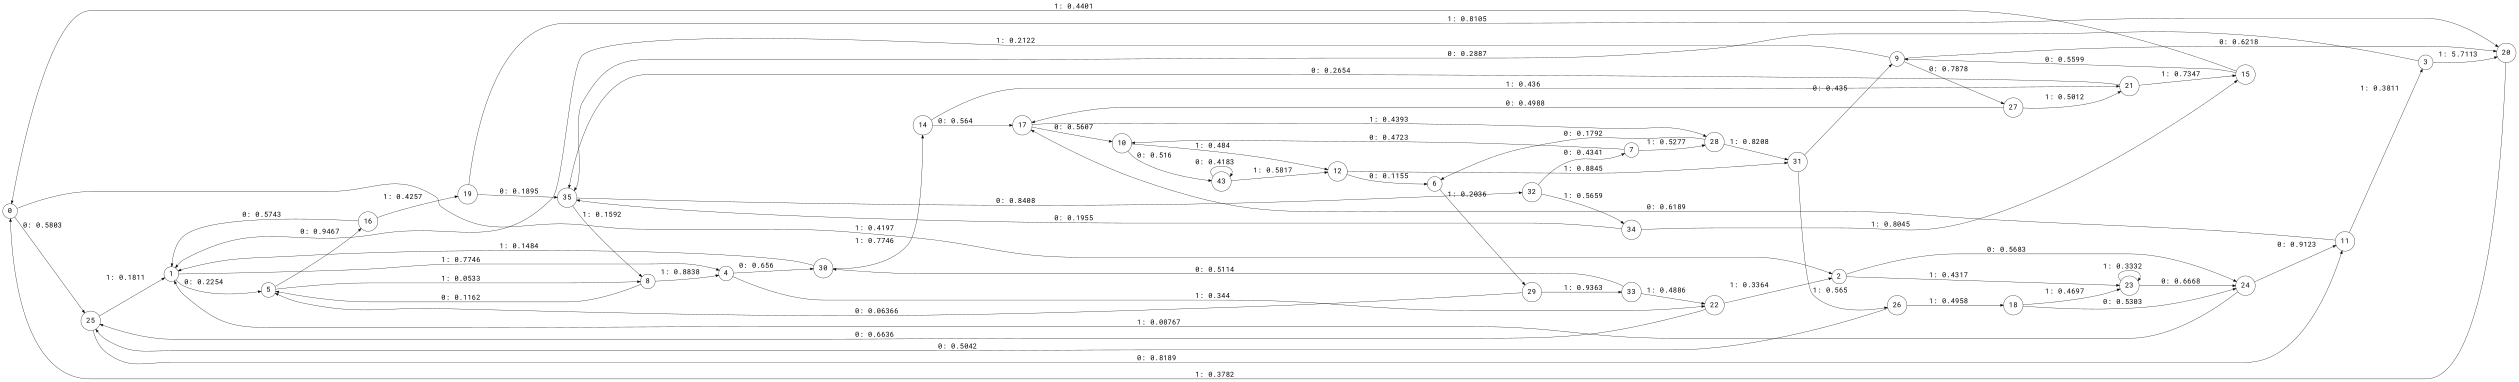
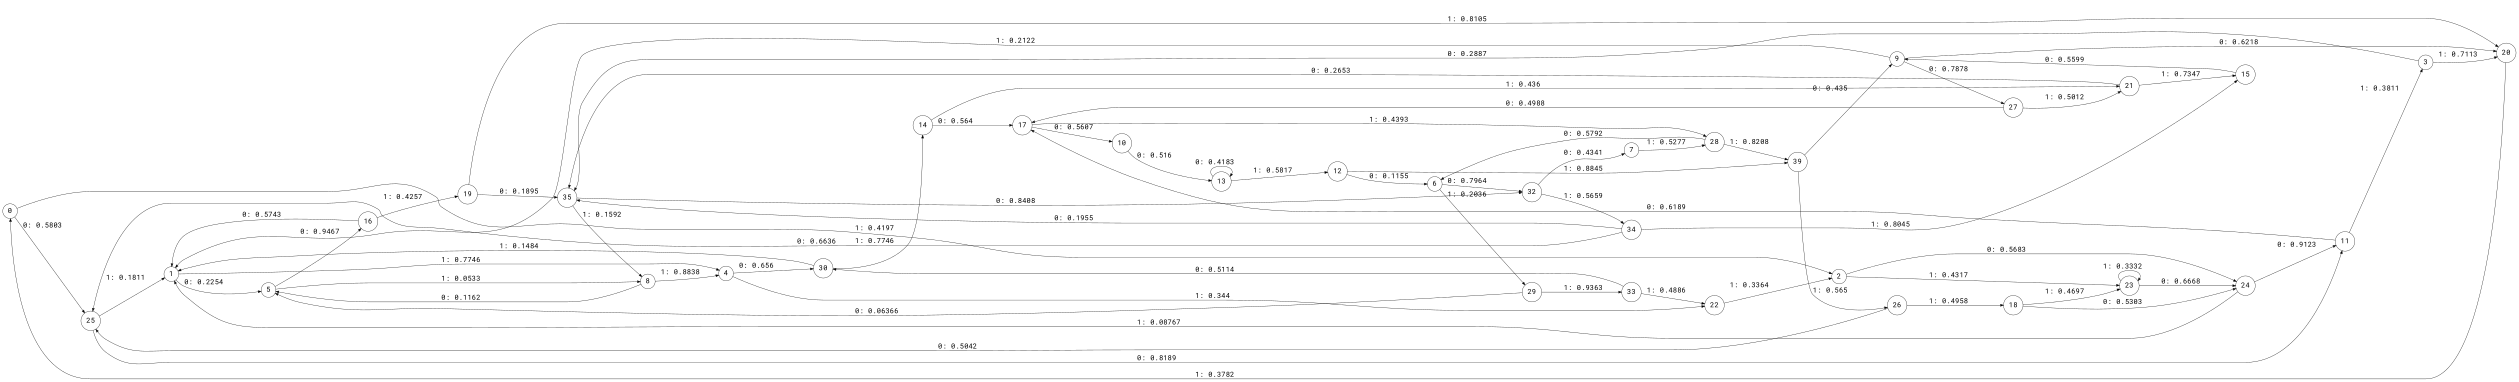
(1061, 11) -> none
(2465, 55) -> (2465, 55)
(1338, 71) -> (1338, 71)
(1590, 134) -> (1590, 134)
(1379, 142) -> none
(1229, 153) -> none
(1798, 162) -> (1798, 162)
(1221, 182) -> (1221, 182)
none -> (1481, 188)
(905, 339) -> (823, 246)
